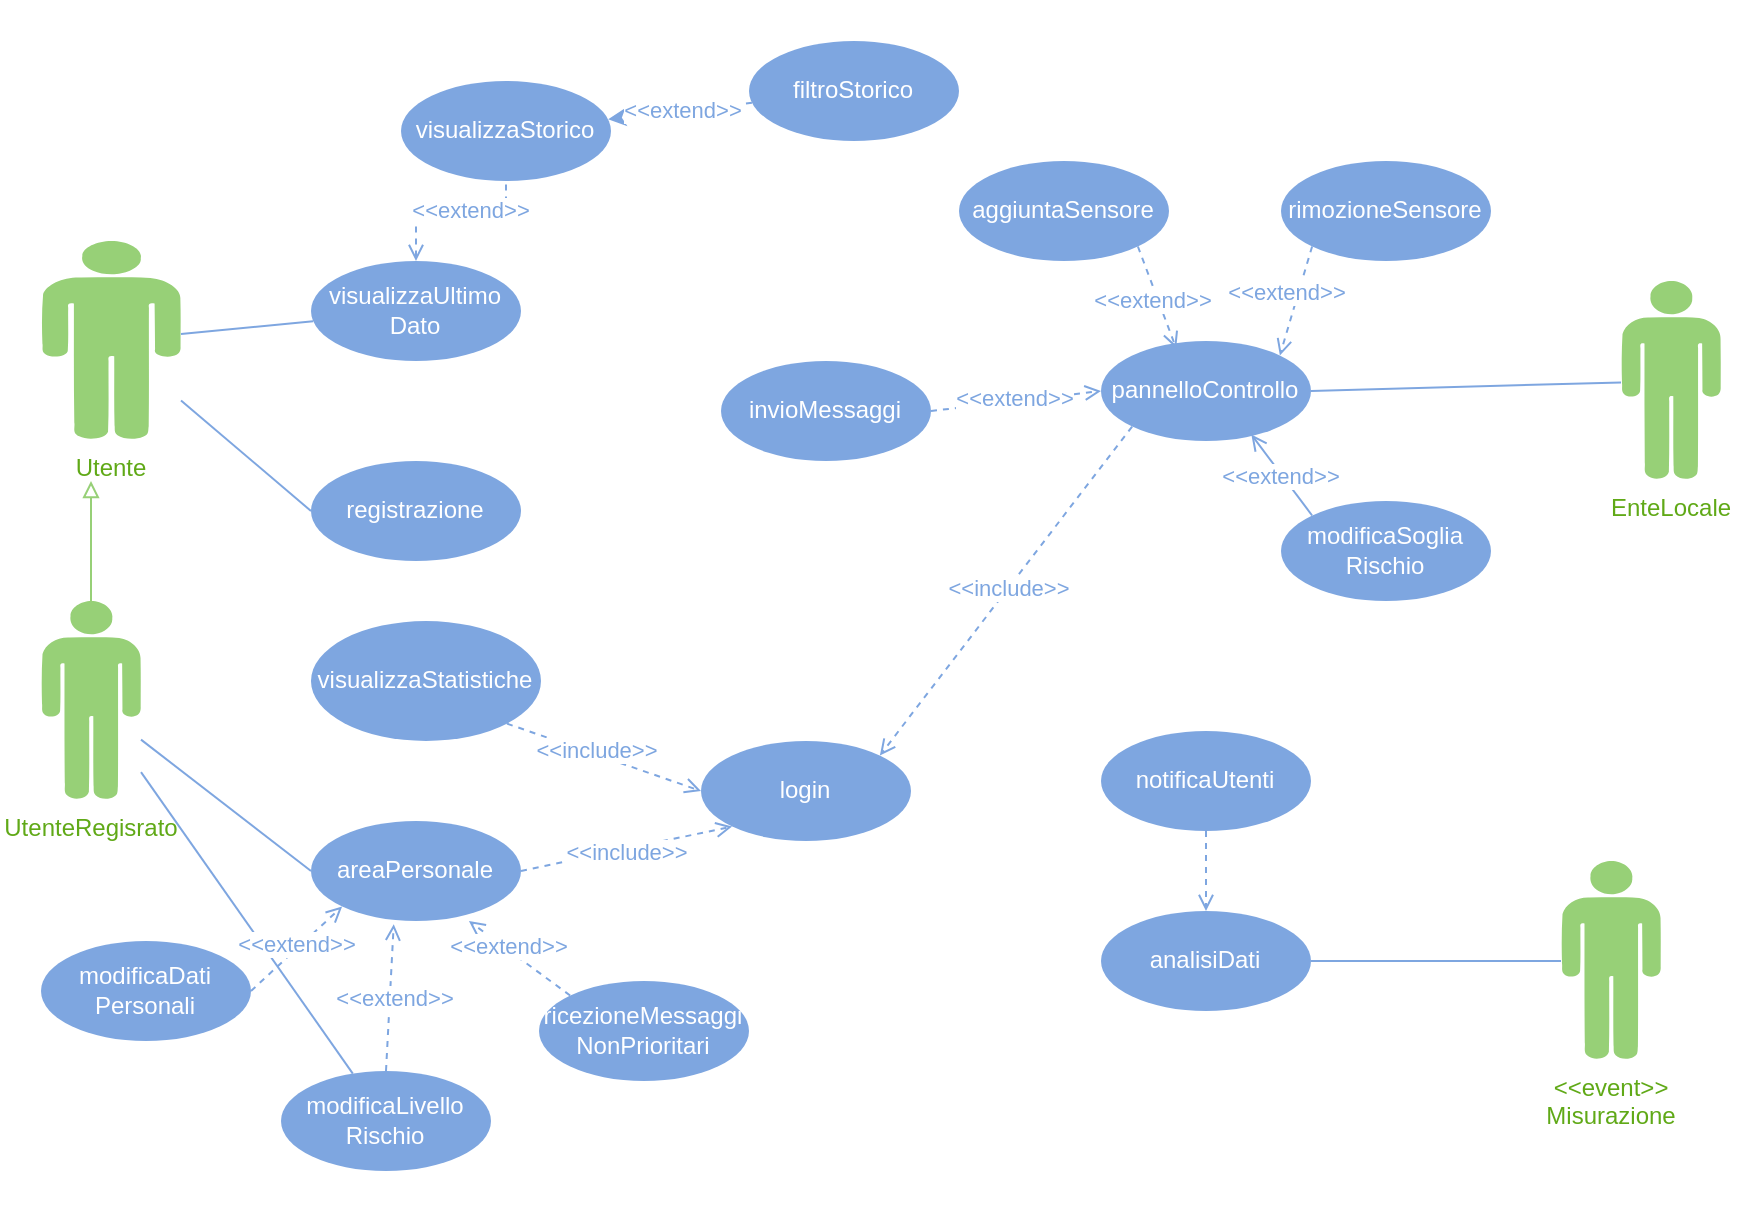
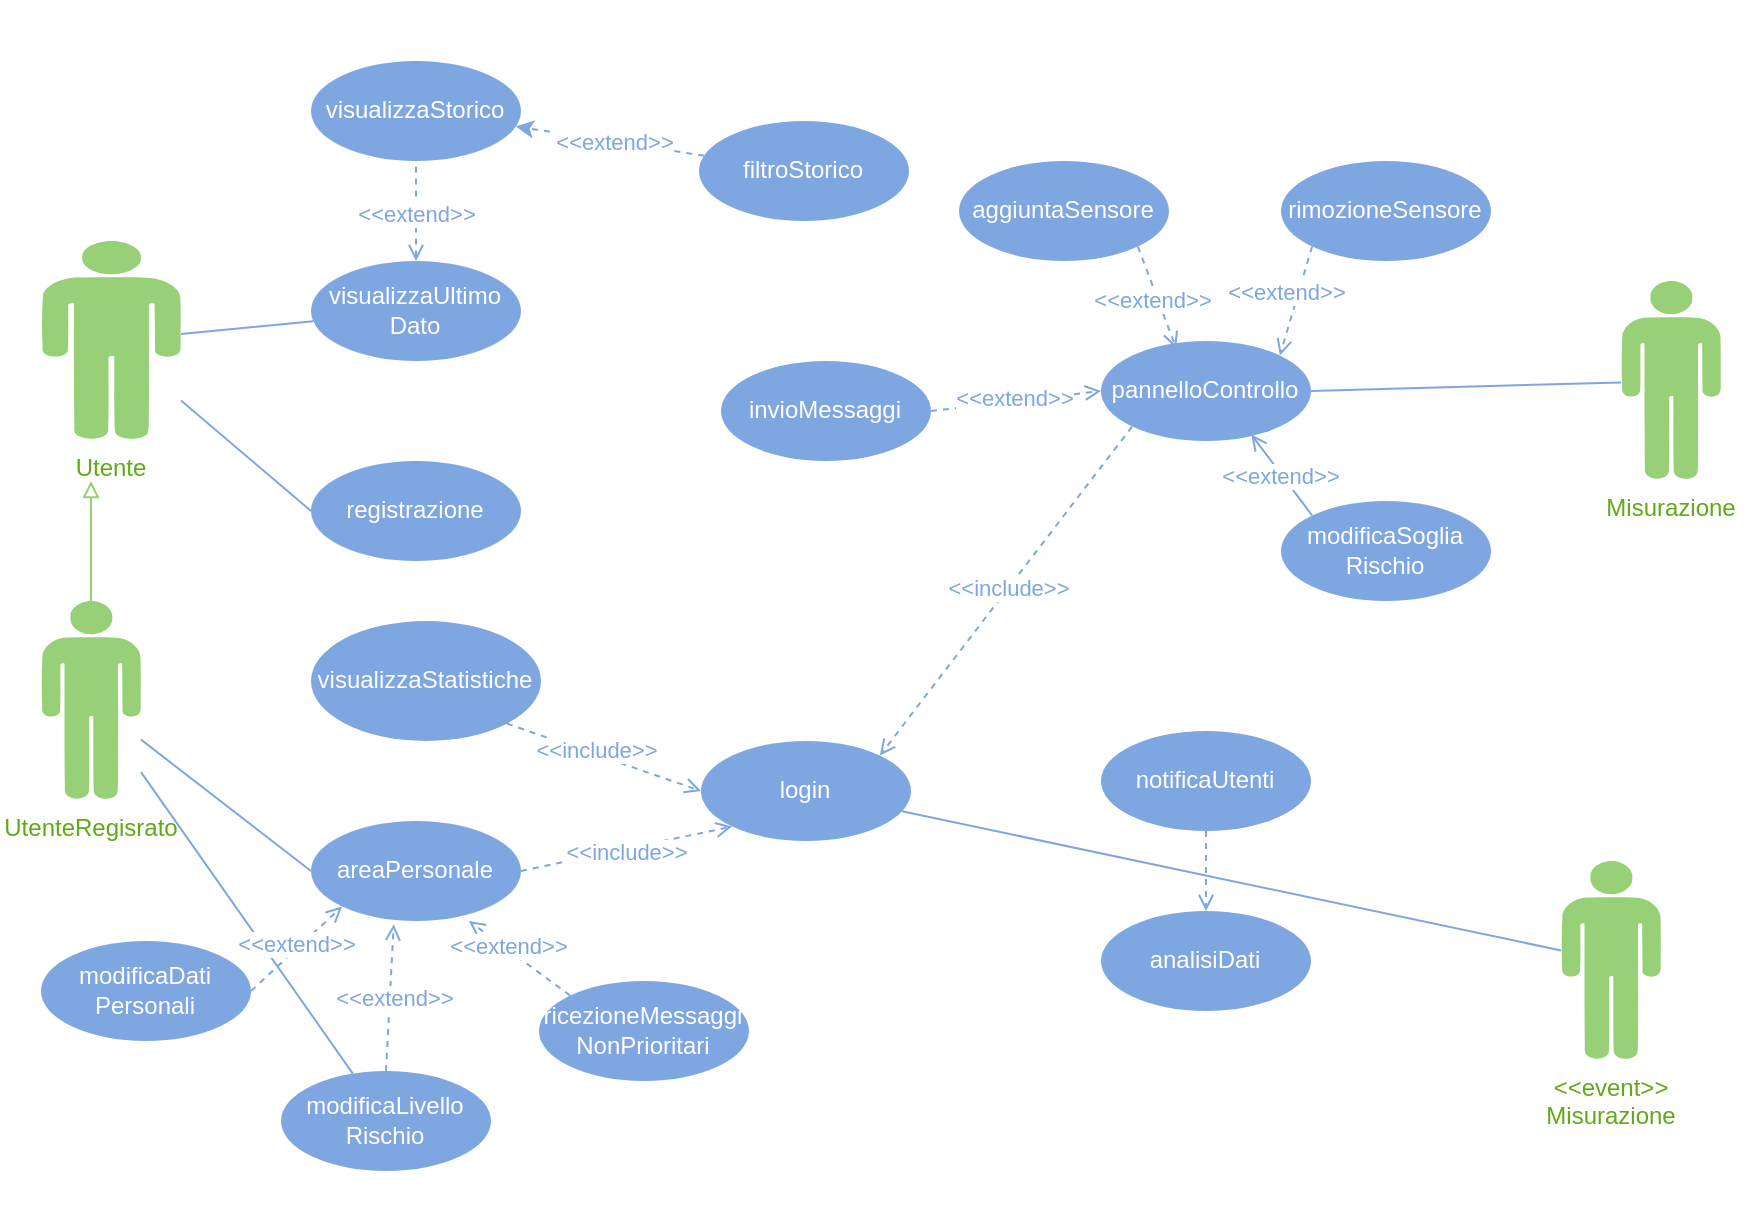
(854, 91) -> (804, 171)
(506, 131) -> (416, 111)
(1672, 509) -> (1672, 509)
(1436, 961) -> (1386, 913)
